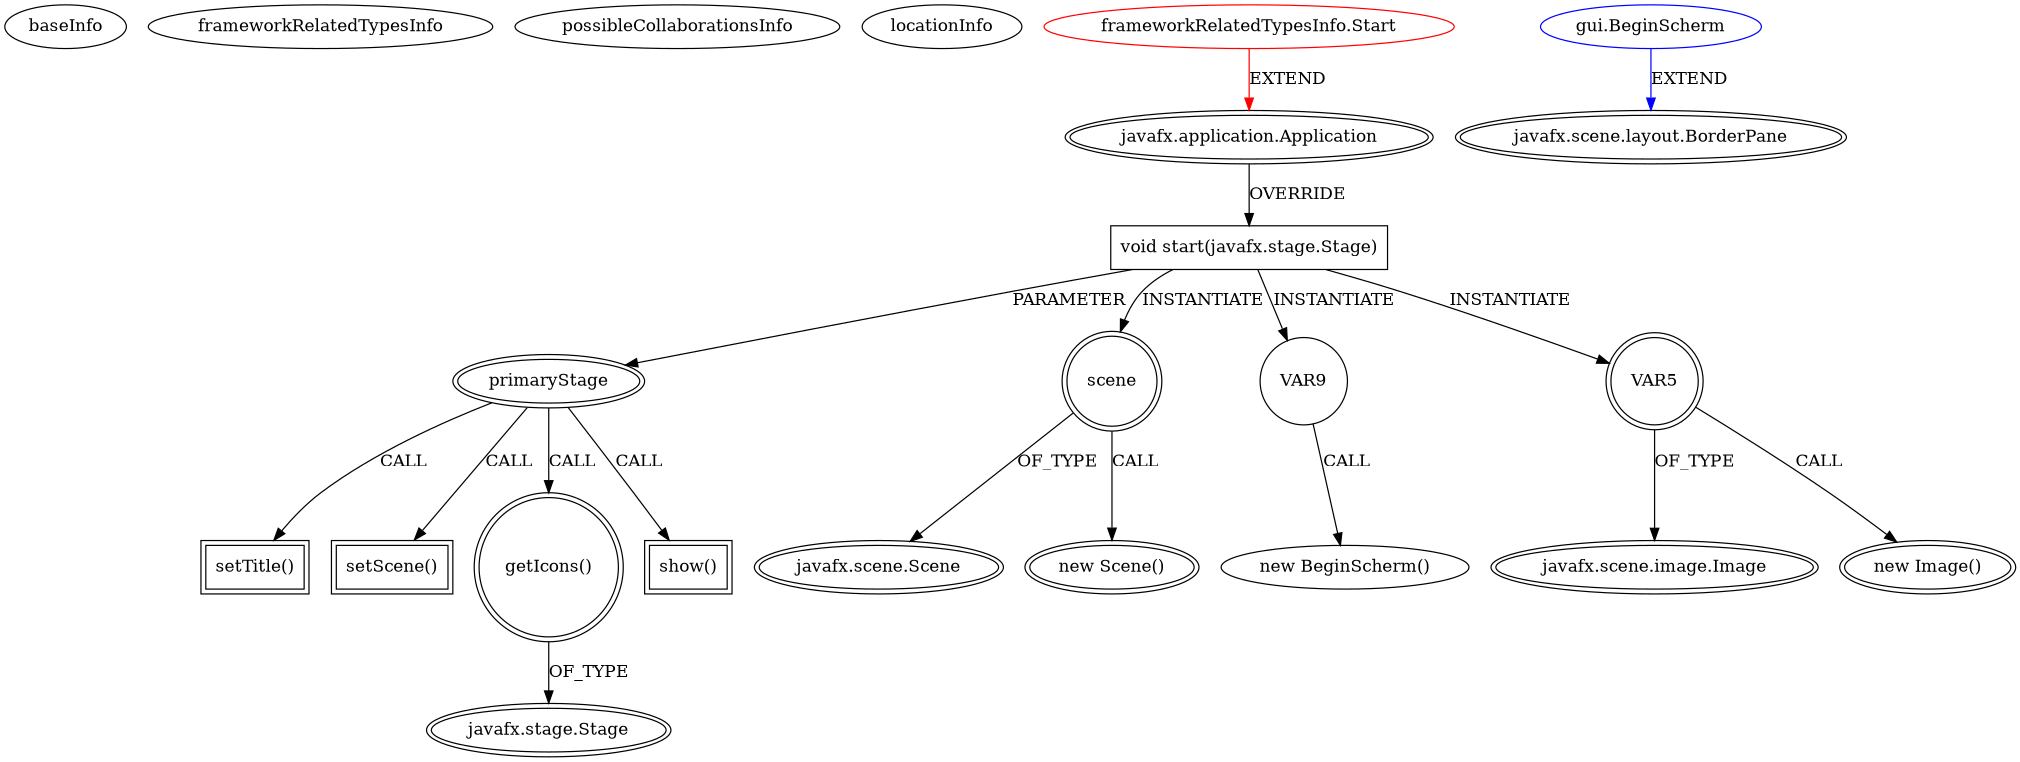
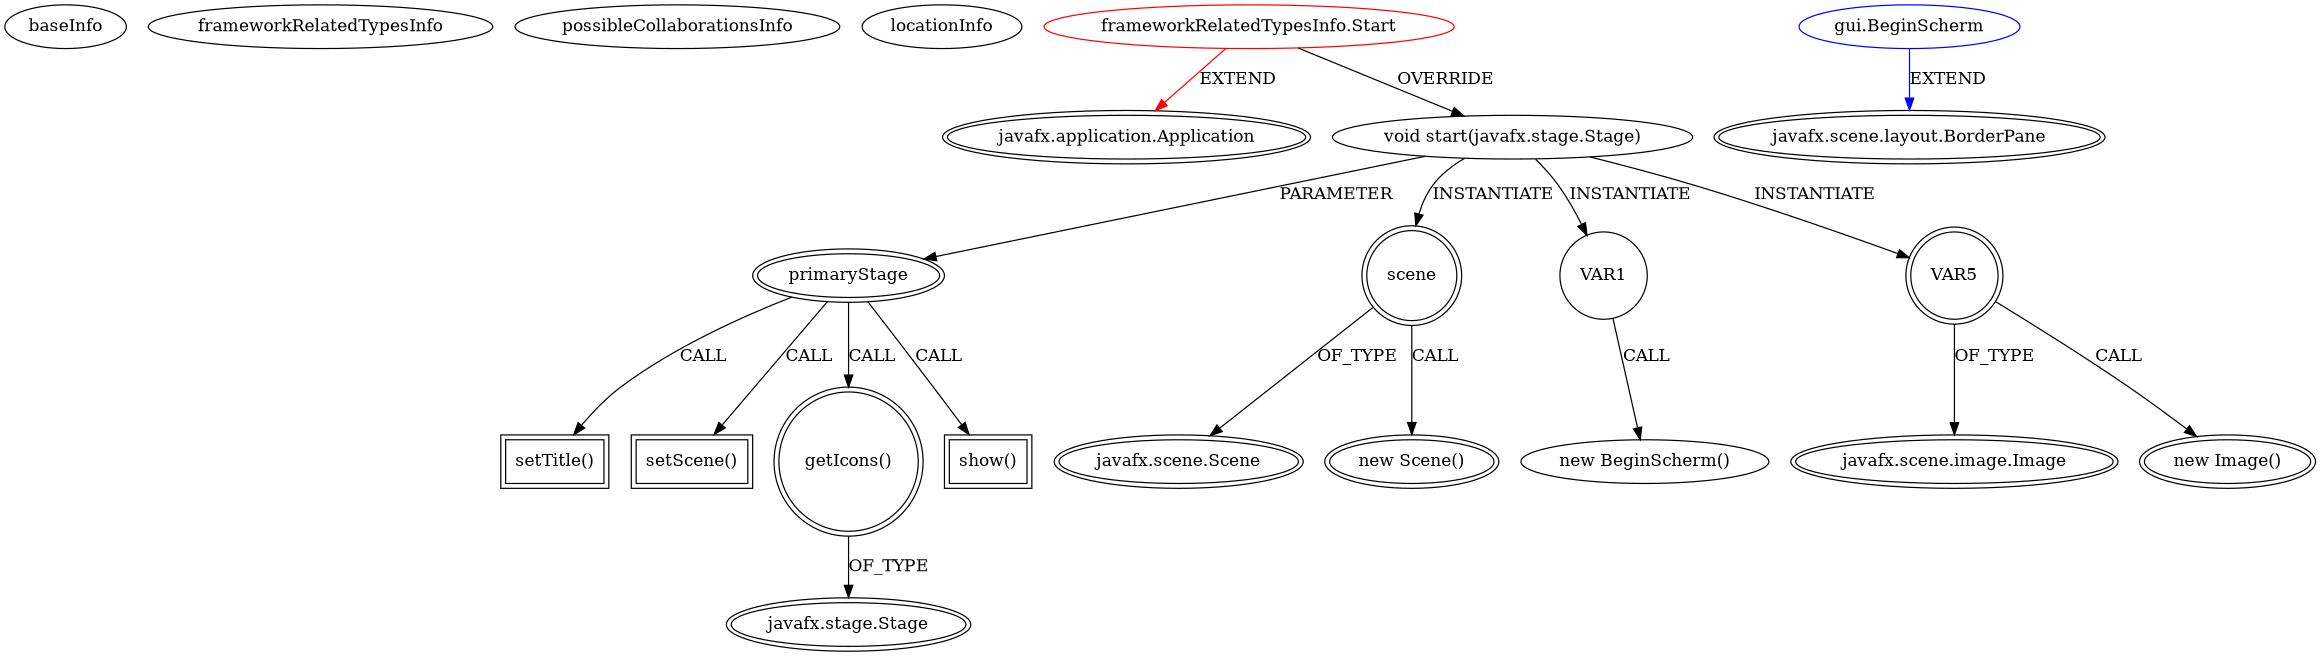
(1249, 189) -> (1375, 80)
(1249, 248) -> (1513, 137)
(1304, 381) -> (1604, 276)
